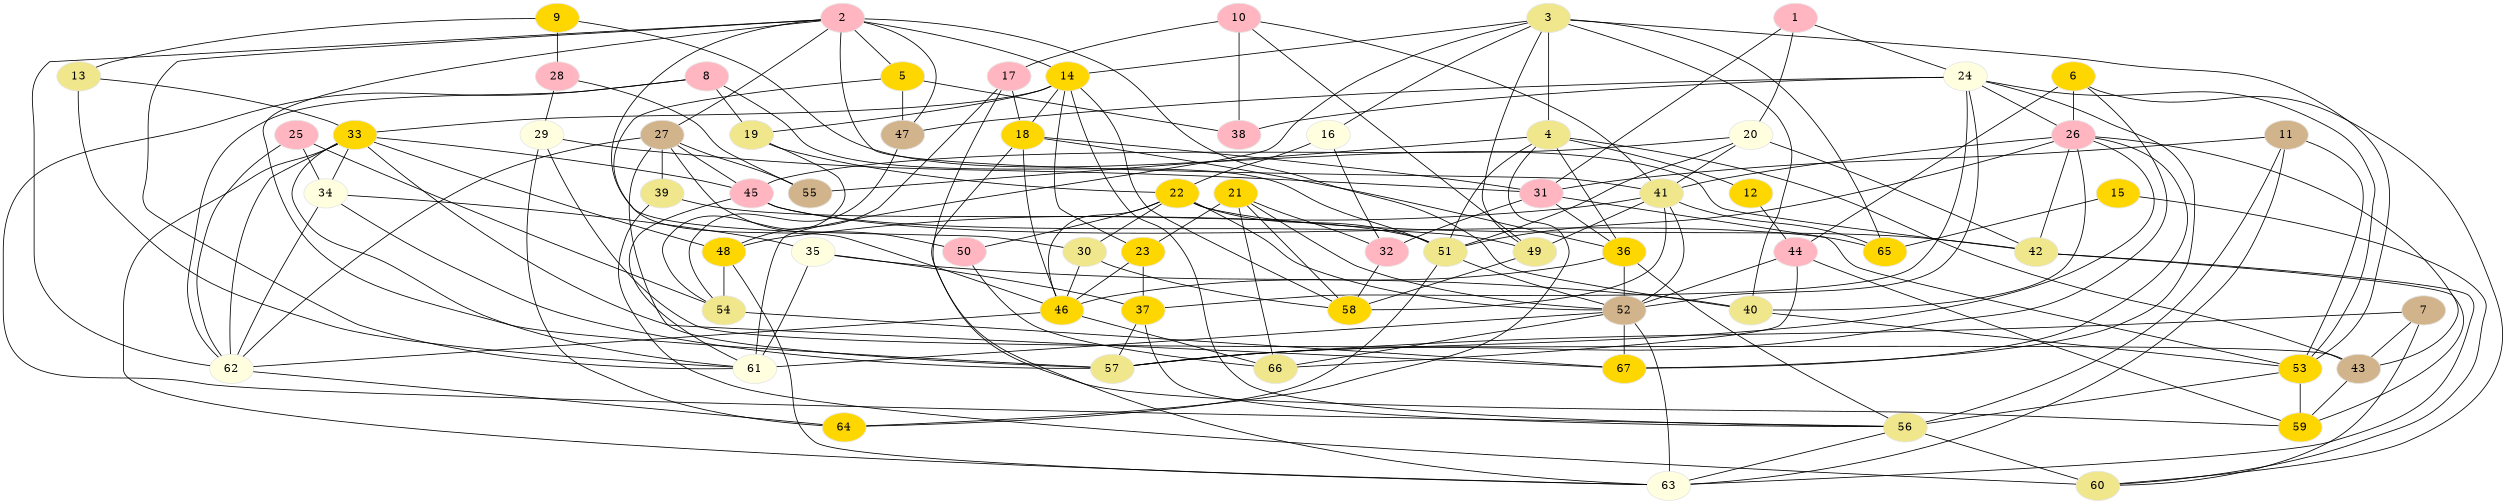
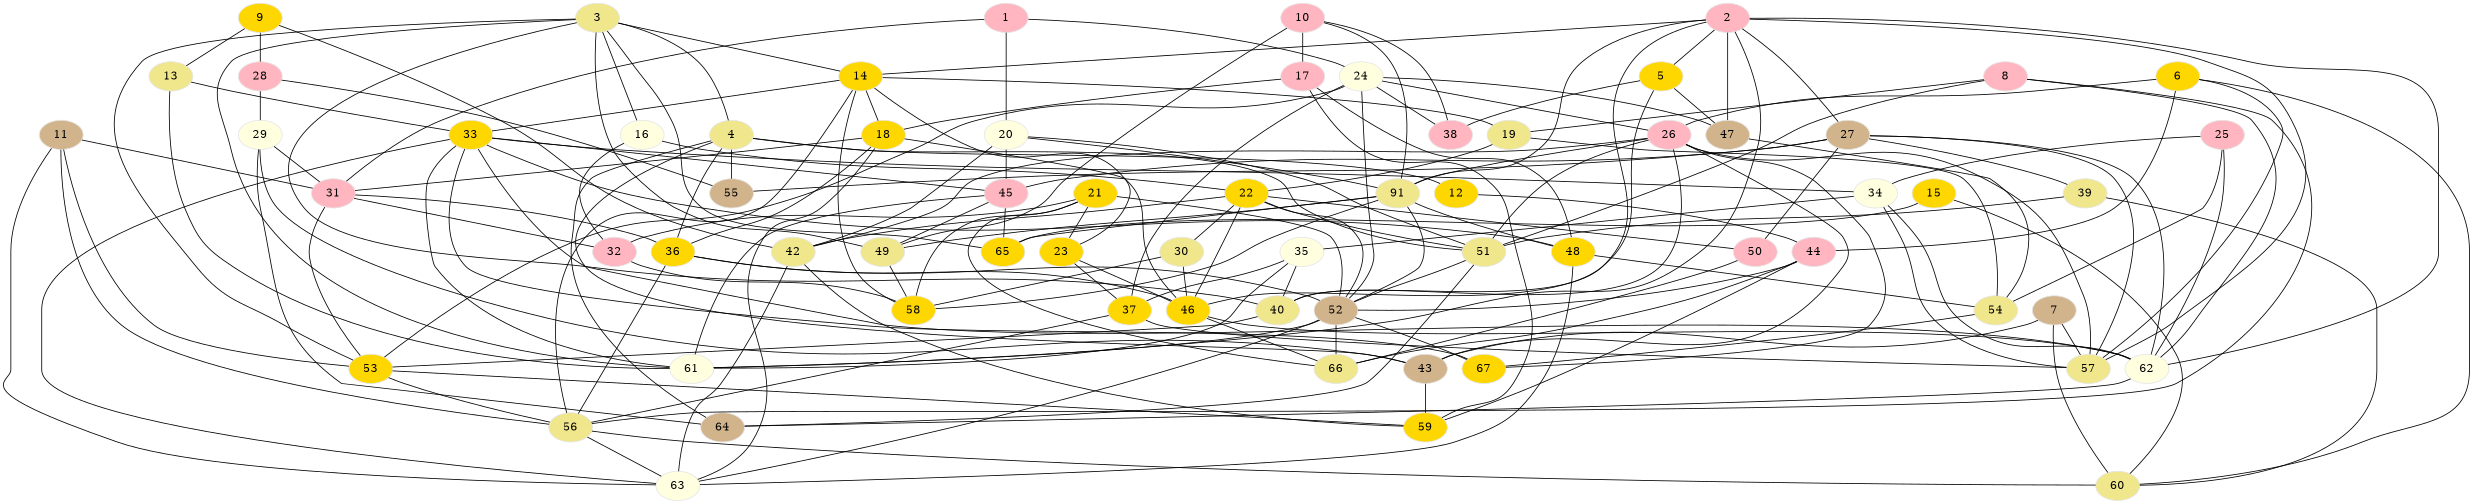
(616, 134) -> none
(1662, 193) -> (1398, 193)
(2089, 334) -> none
(844, 427) -> (723, 427)
